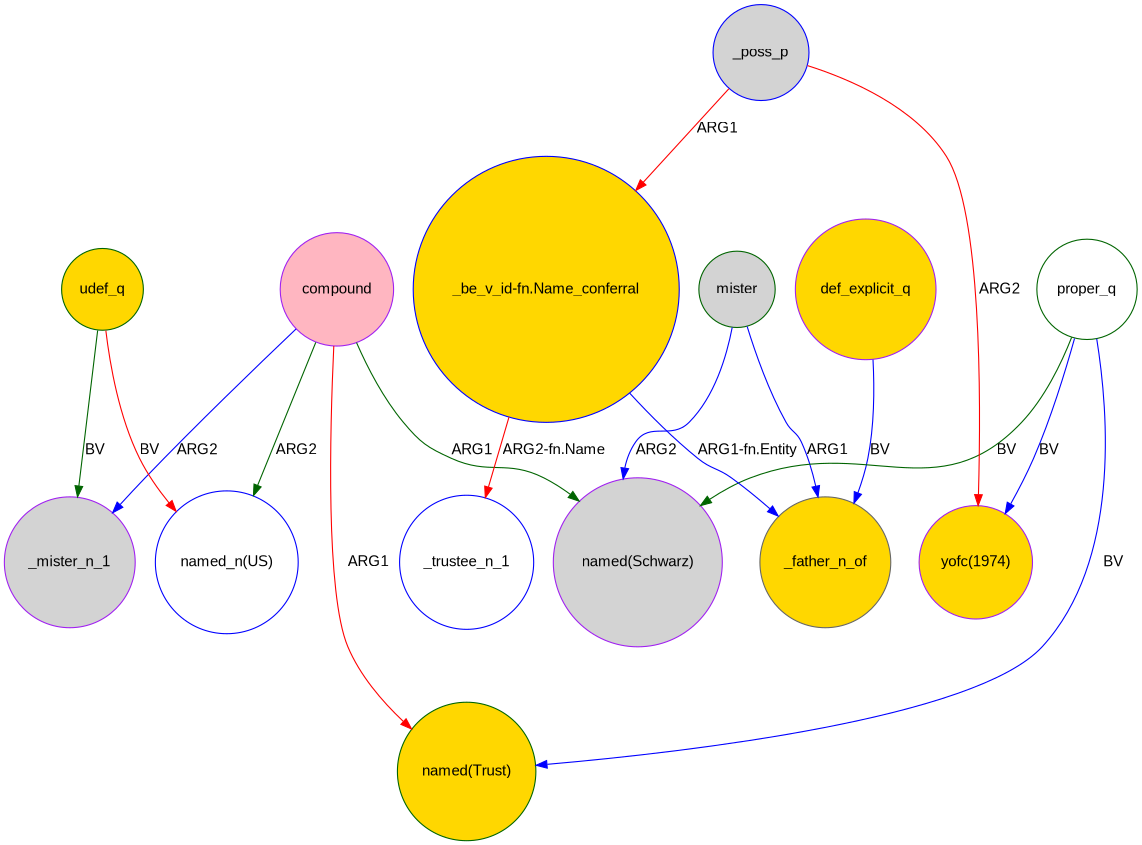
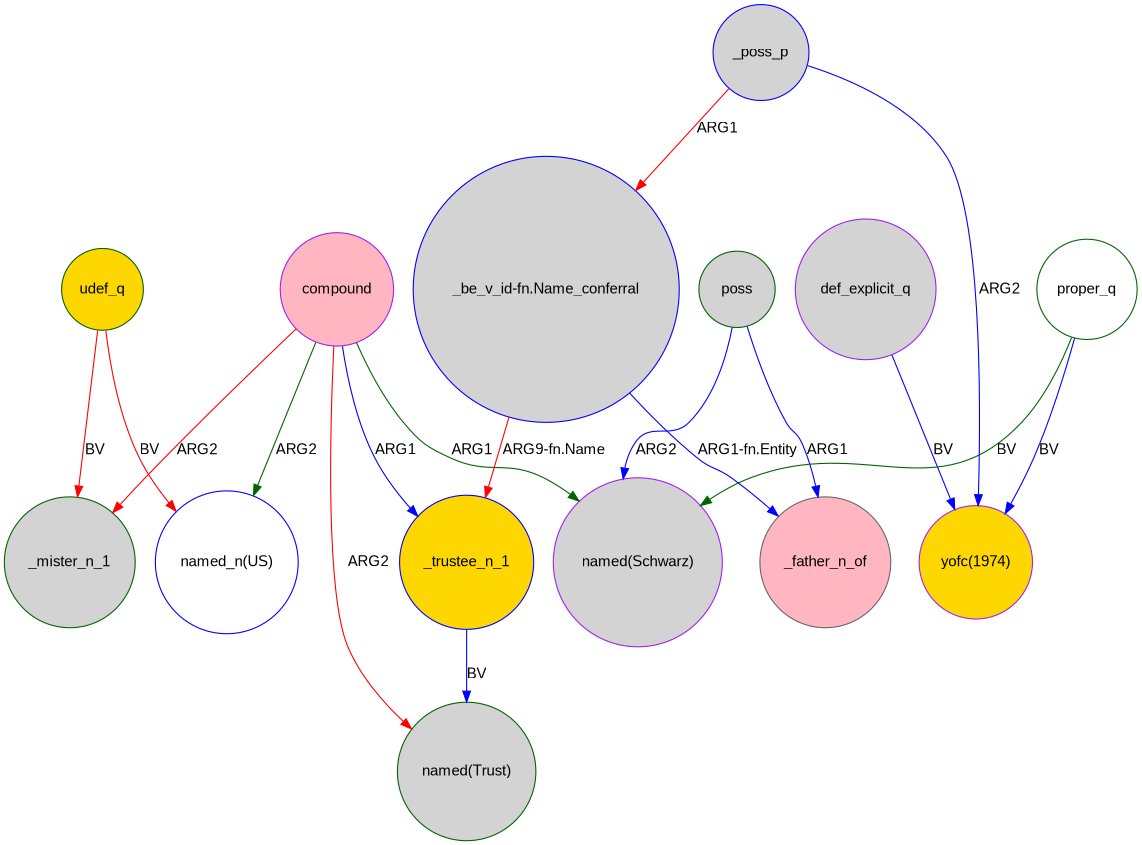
(969, 239) -> (969, 239)
(546, 289) -> (546, 289)
(737, 289) -> (737, 289)
(866, 289) -> (866, 289)
(88, 408) -> (88, 408)
(207, 415) -> (207, 415)
(872, 427) -> (921, 427)
none -> (364, 433)
(554, 450) -> (554, 450)
(70, 562) -> (70, 562)
(369, 562) -> (369, 562)
(467, 562) -> (467, 562)
(825, 562) -> (825, 562)
(959, 693) -> (467, 660)
(467, 771) -> (467, 771)
